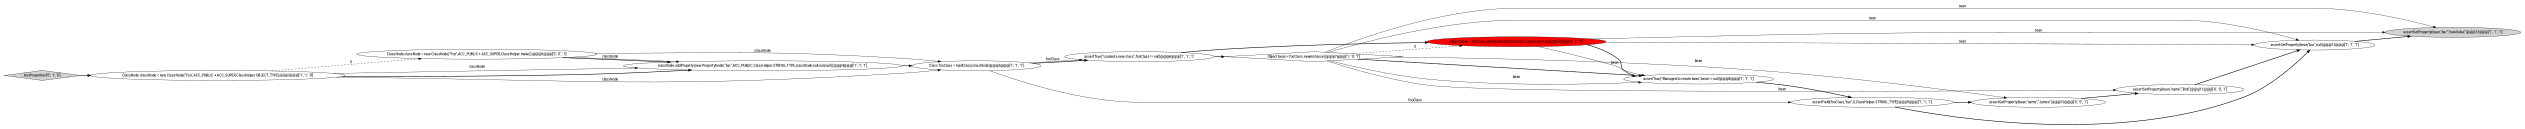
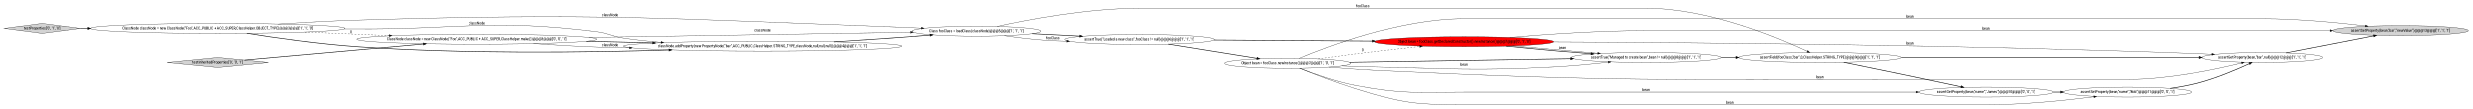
(1314, 57) -> (1288, 63)
none -> (218, 62)
